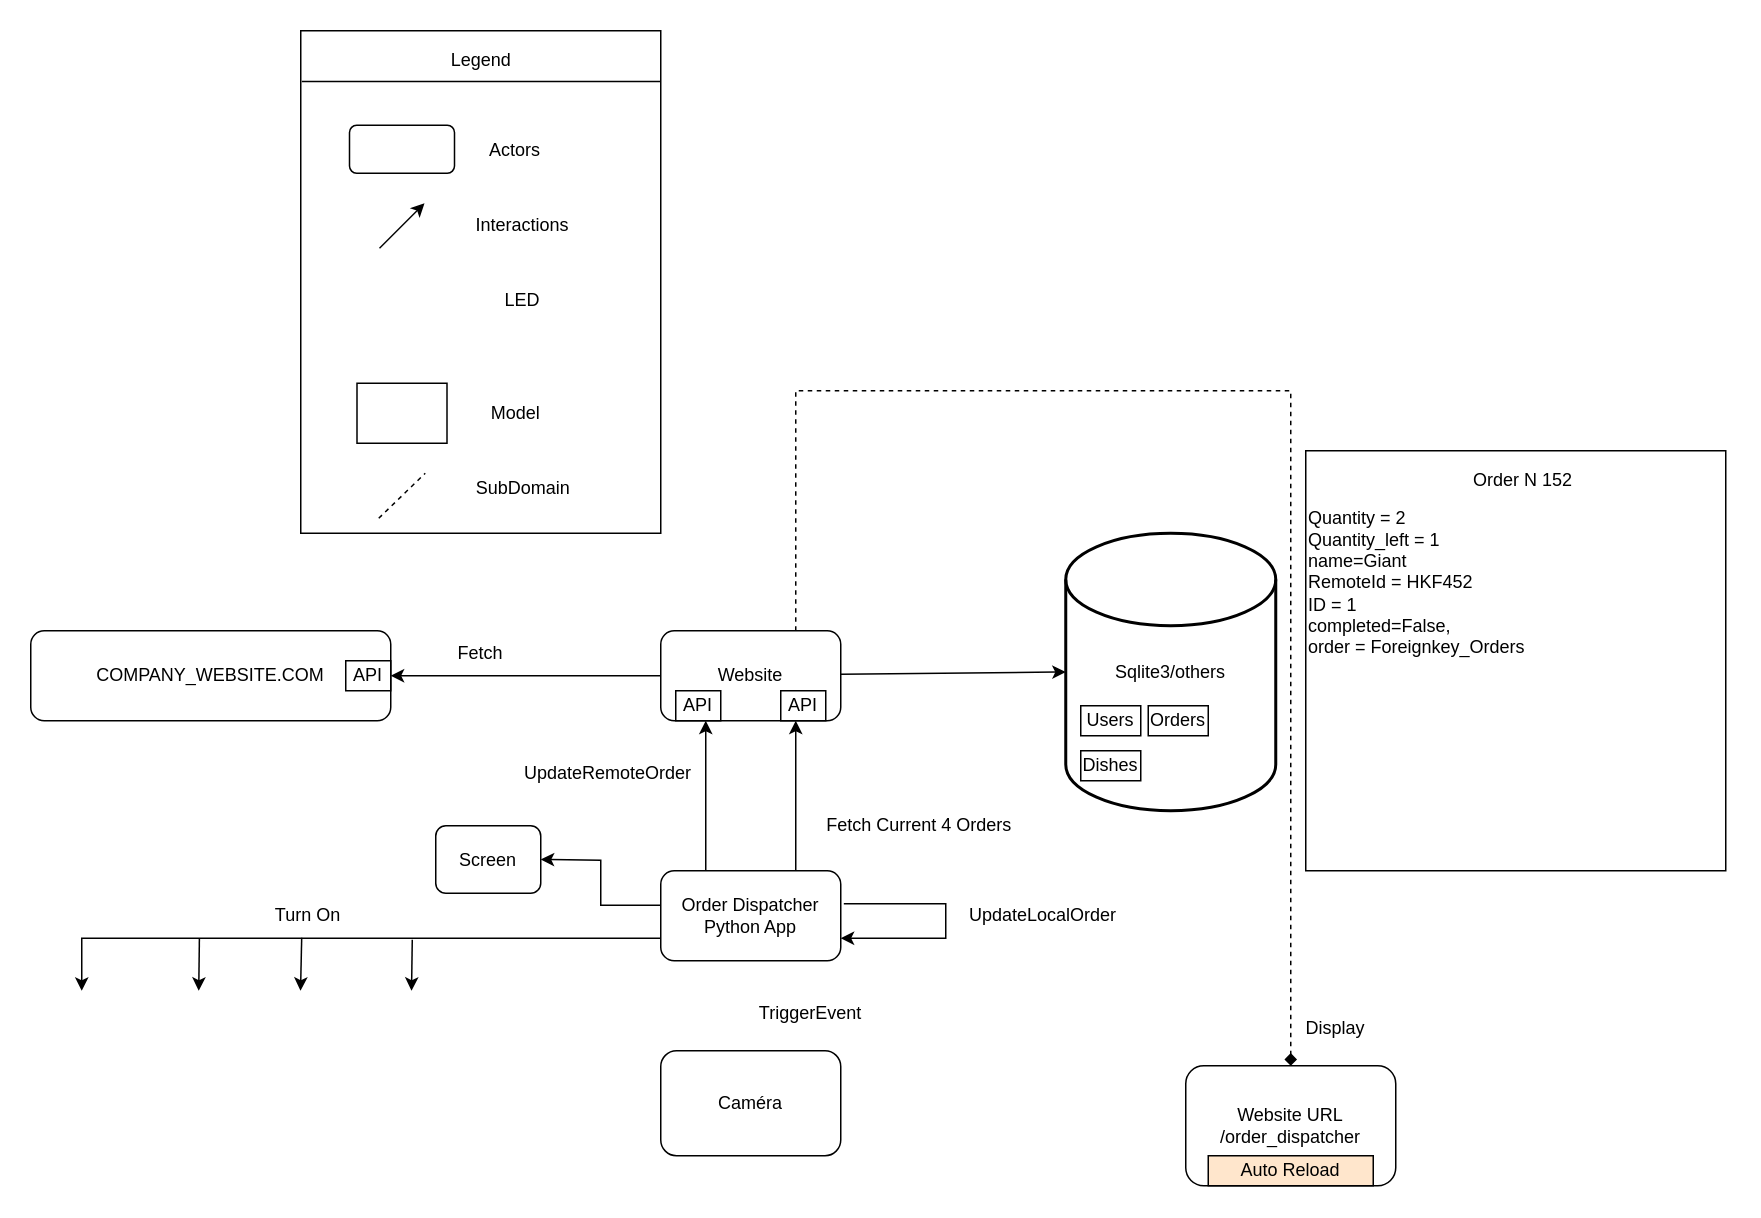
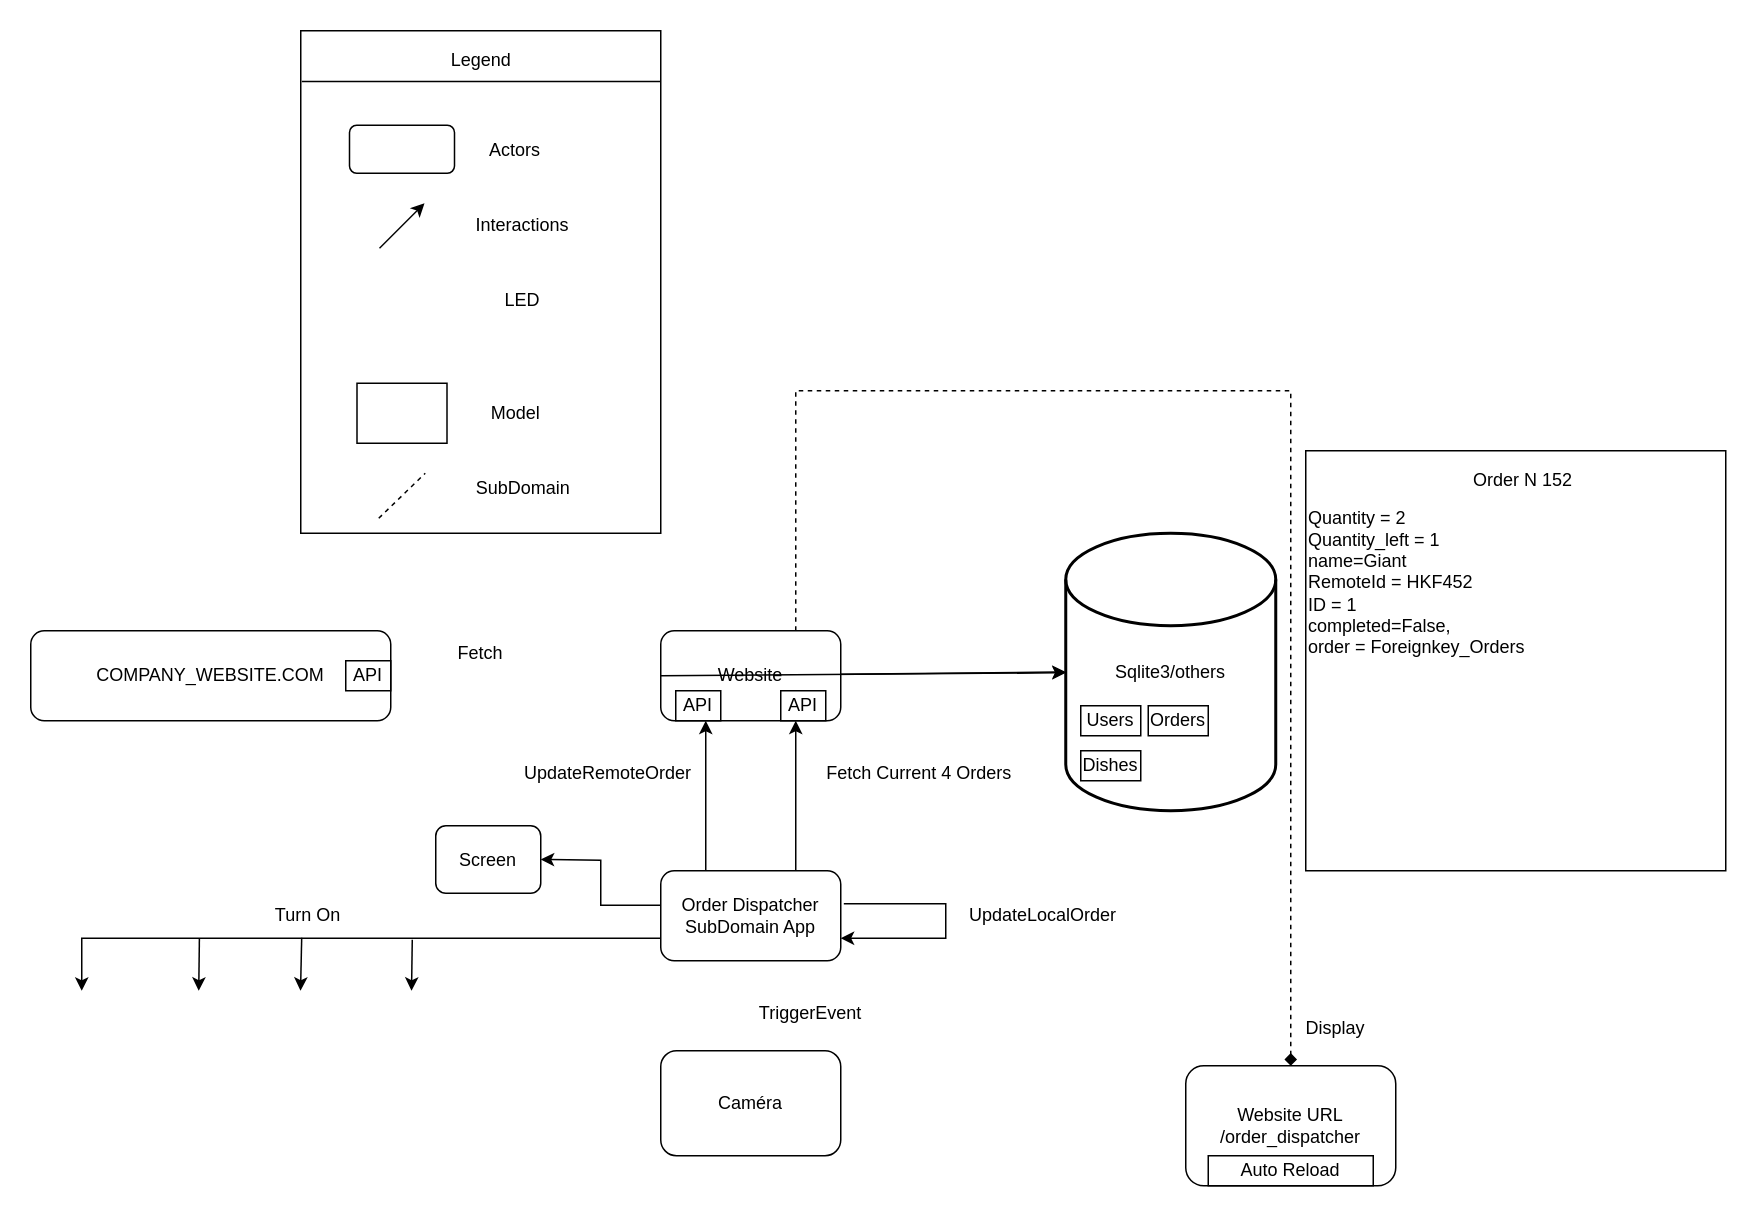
(531, 676) -> (750, 675)
(920, 826) -> (920, 773)
(751, 916) -> (751, 916)
(1291, 1171) -> (1291, 1171)
